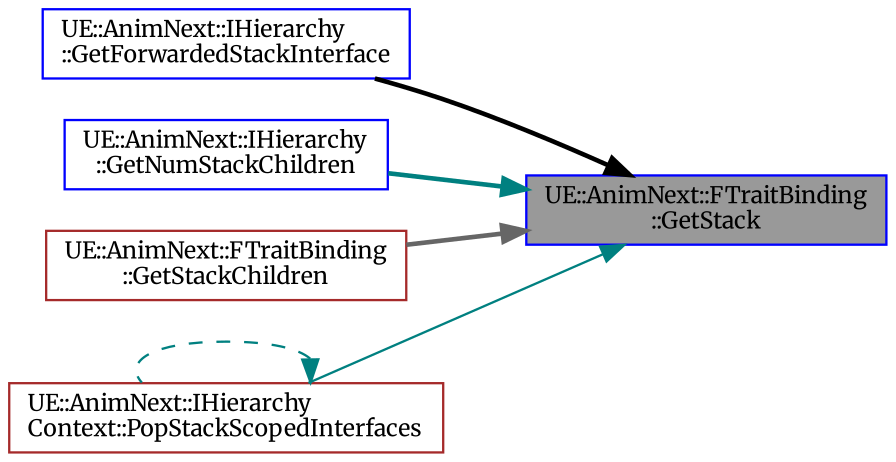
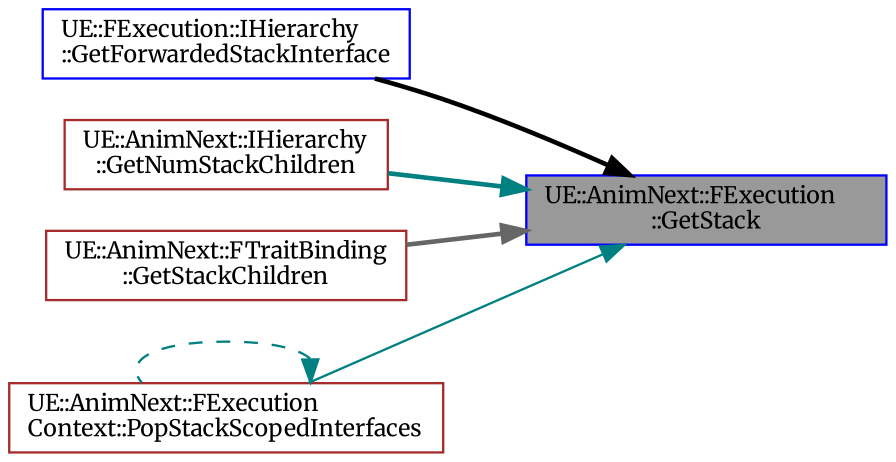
(226, 44) -> (226, 44)
(226, 155) -> (226, 155)
(706, 210) -> (706, 210)
(226, 418) -> (226, 418)
